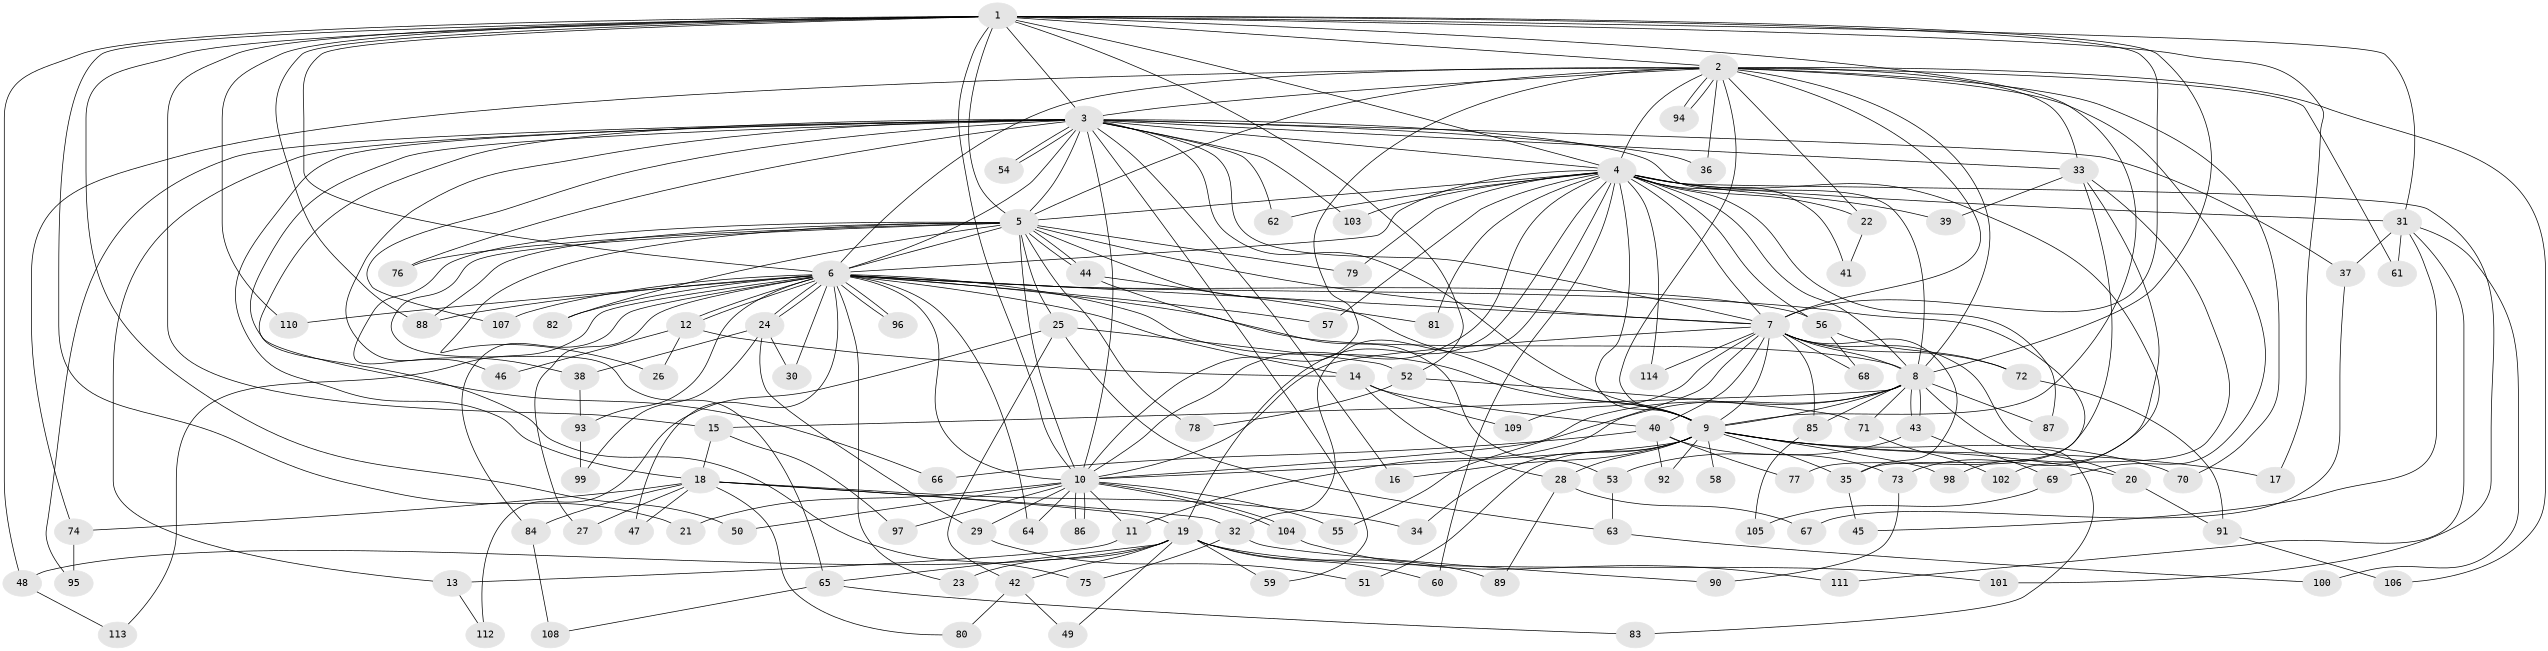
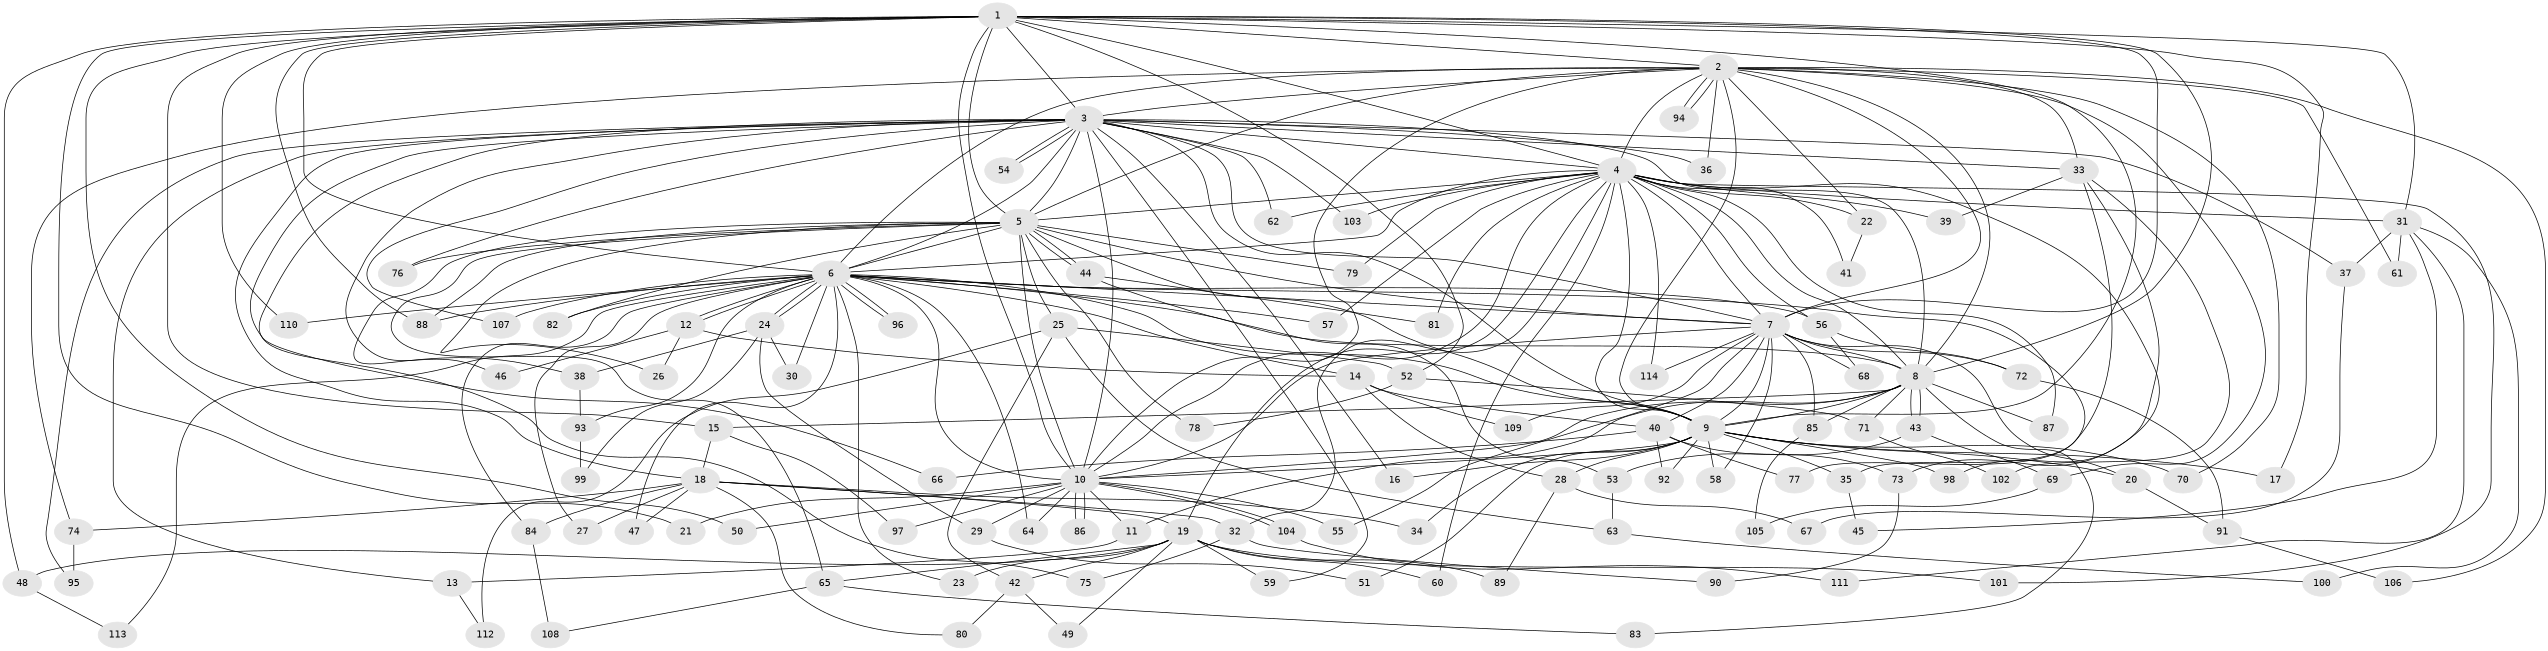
(1938, 361) -> (1760, 411)
